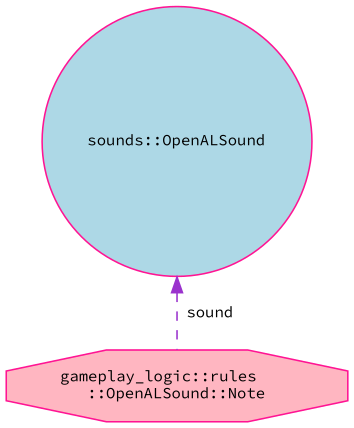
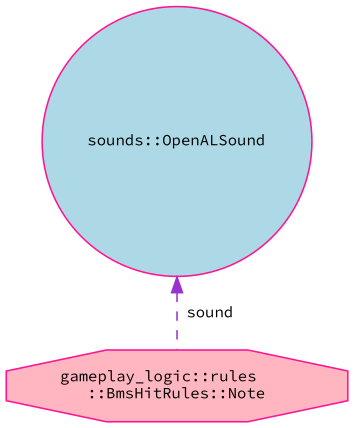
(177, 386) -> (177, 386)
